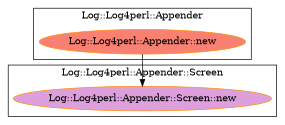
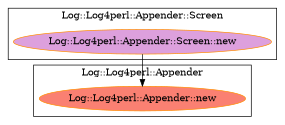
(142, 69) -> (142, 69)
